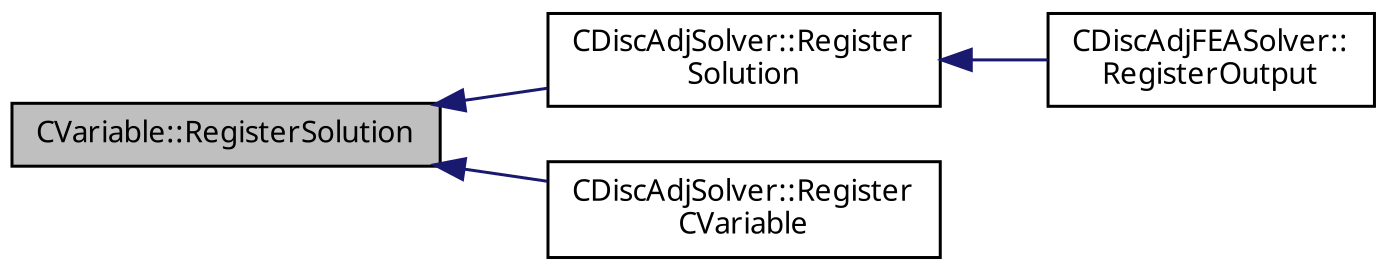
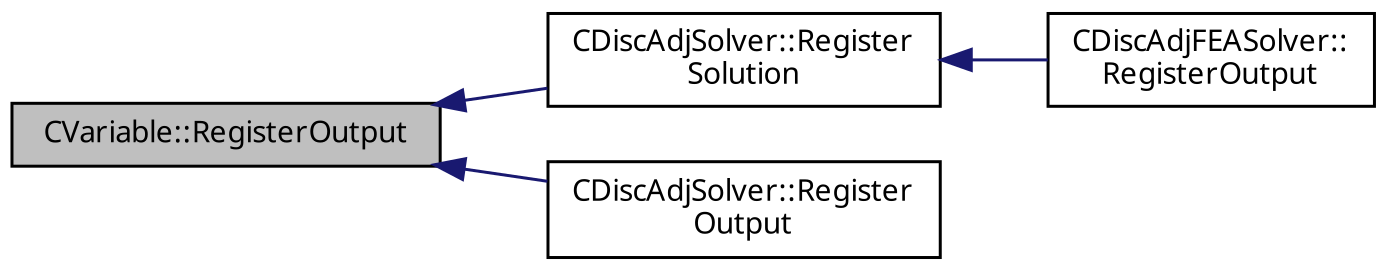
(226, 135) -> (226, 135)
(744, 210) -> (744, 210)
